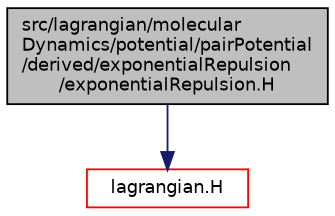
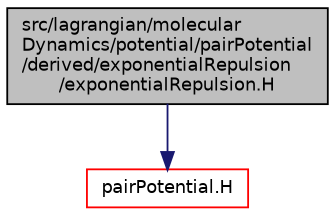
(168, 188) -> (168, 188)
